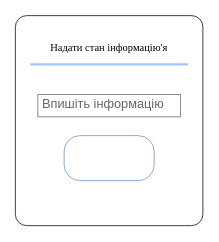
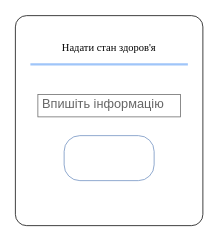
(109, 48) -> (109, 48)
